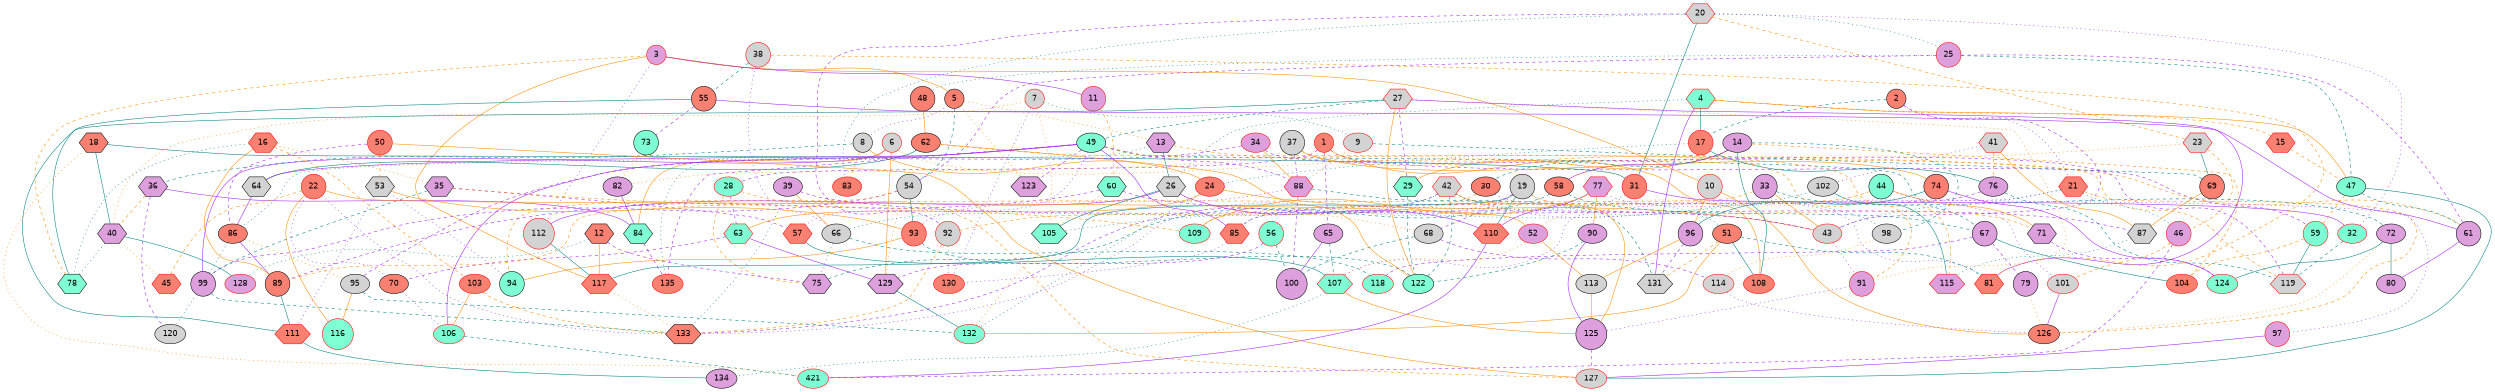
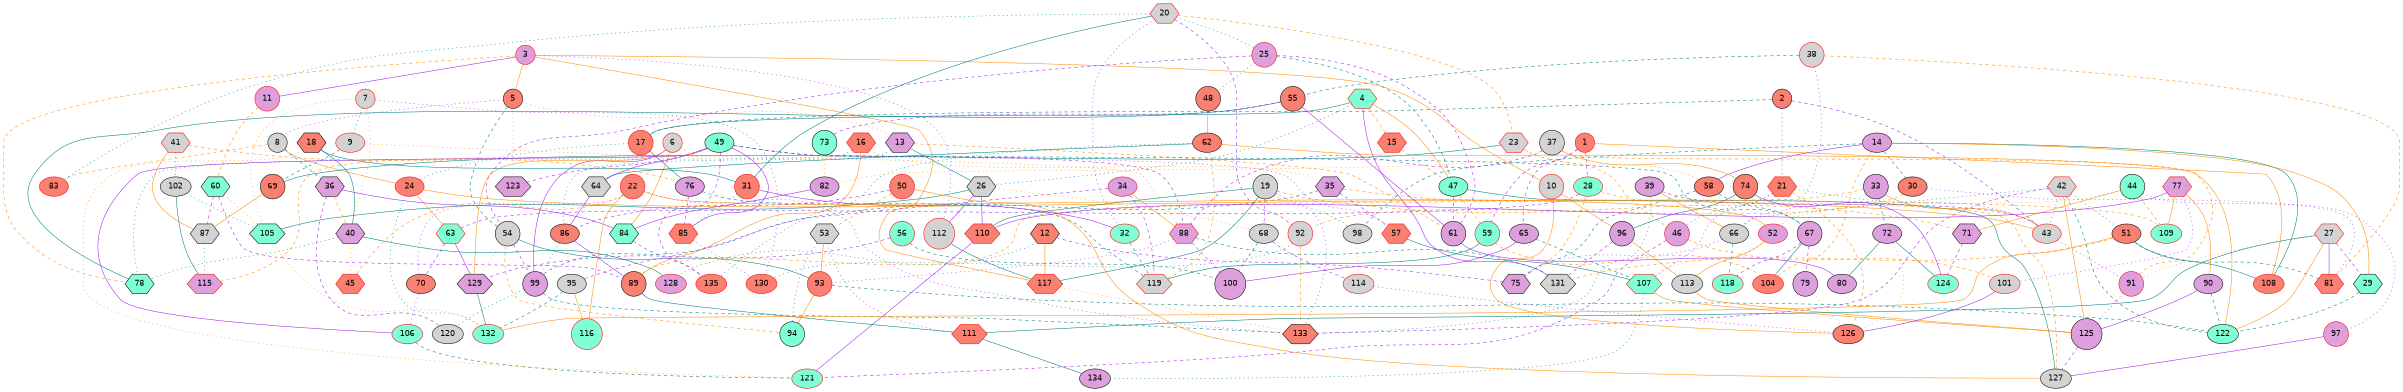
(1223, 118) -> none
(475, 284) -> none
(813, 379) -> (807, 379)
(1591, 379) -> (2056, 379)
